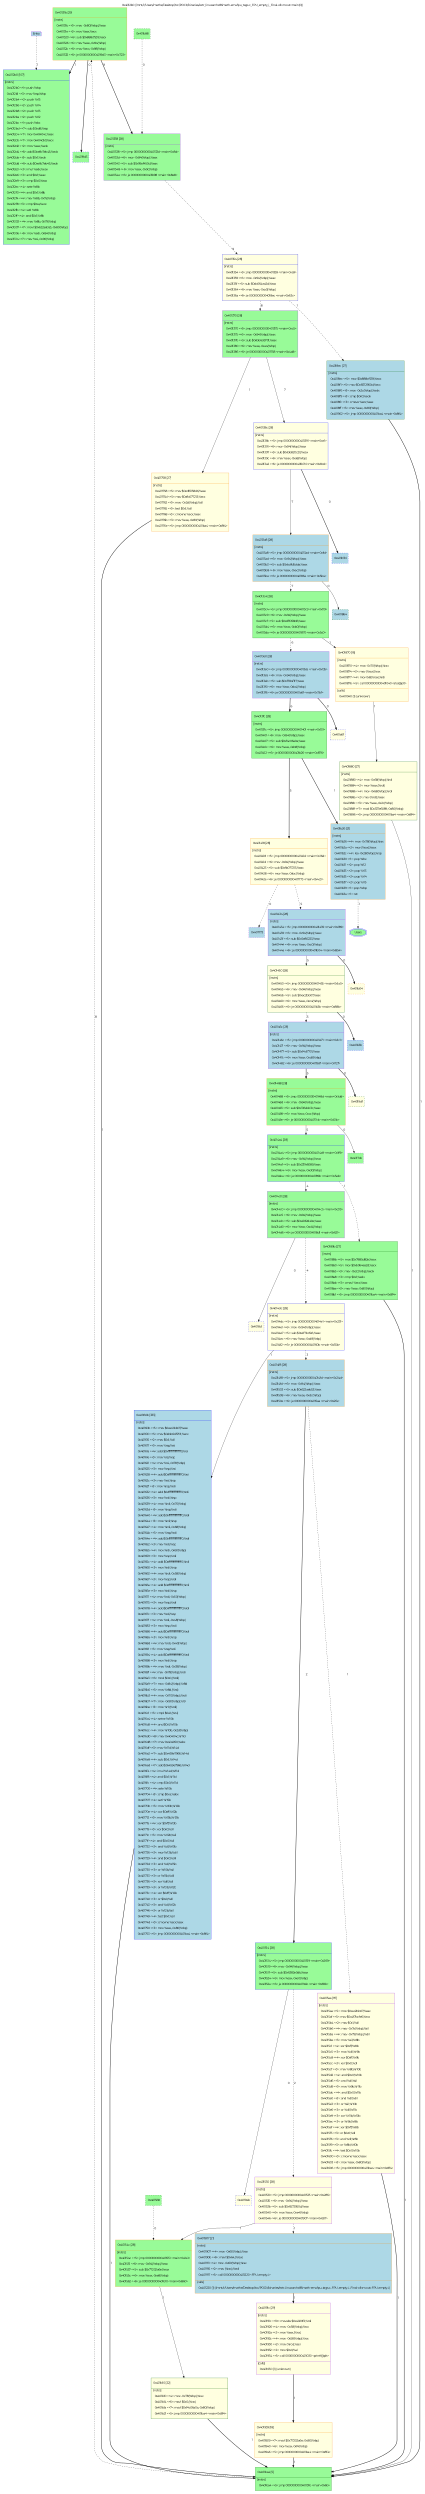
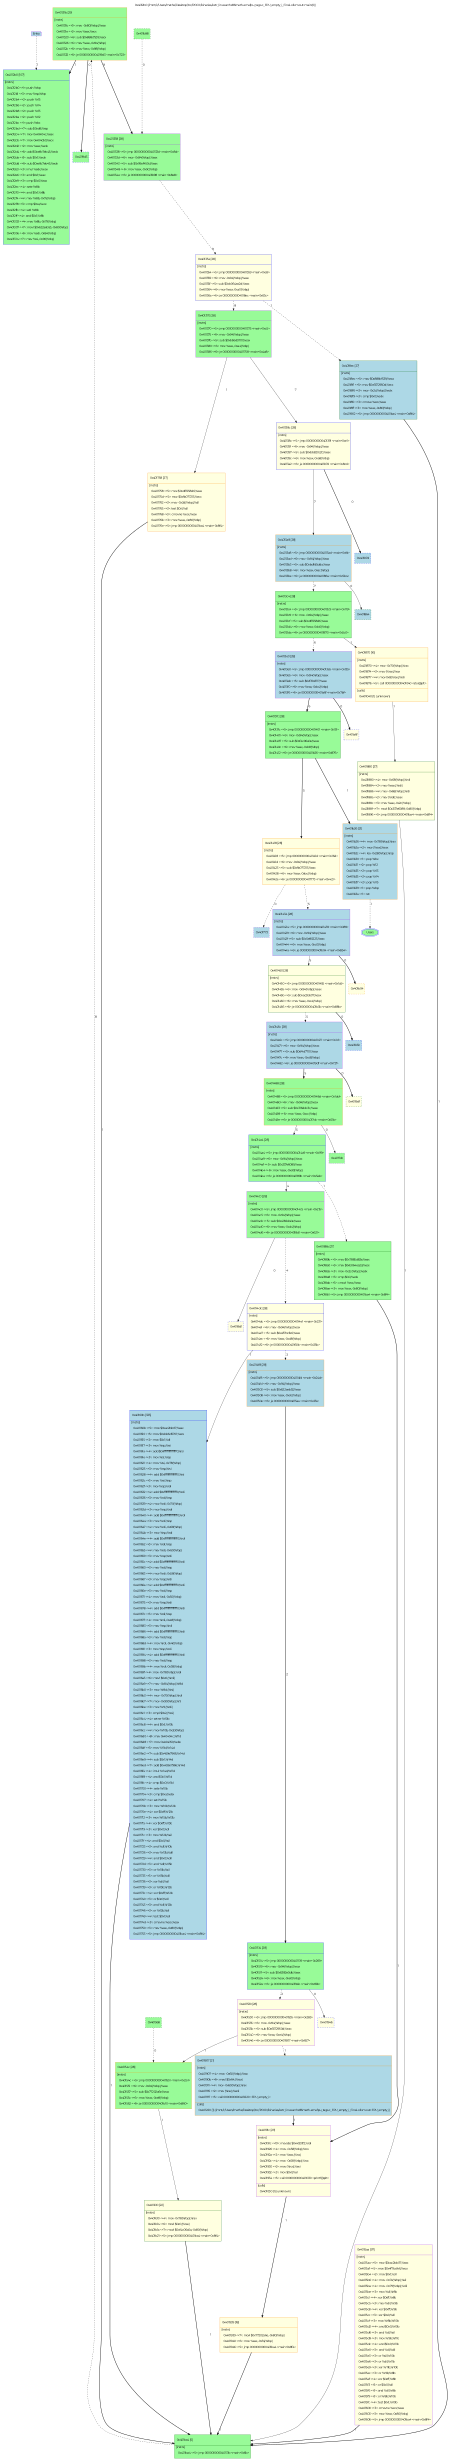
(330, 1699) -> none
(404, 1912) -> (397, 1740)
